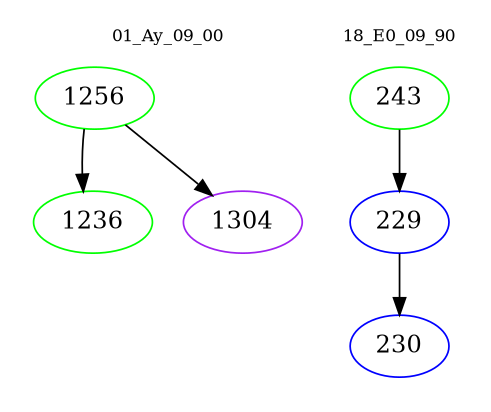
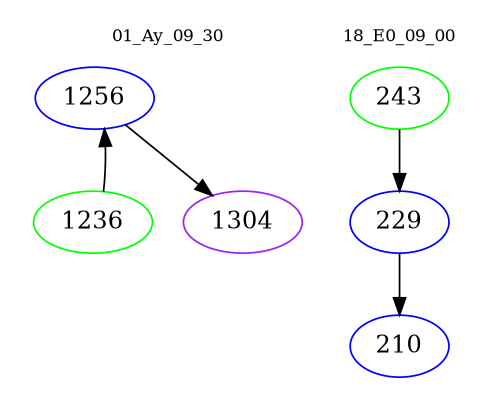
(168, 37) -> (168, 37)
(400, 37) -> (400, 37)
(95, 98) -> (95, 98)
(82, 151) -> (105, 169)
(400, 346) -> (400, 346)
